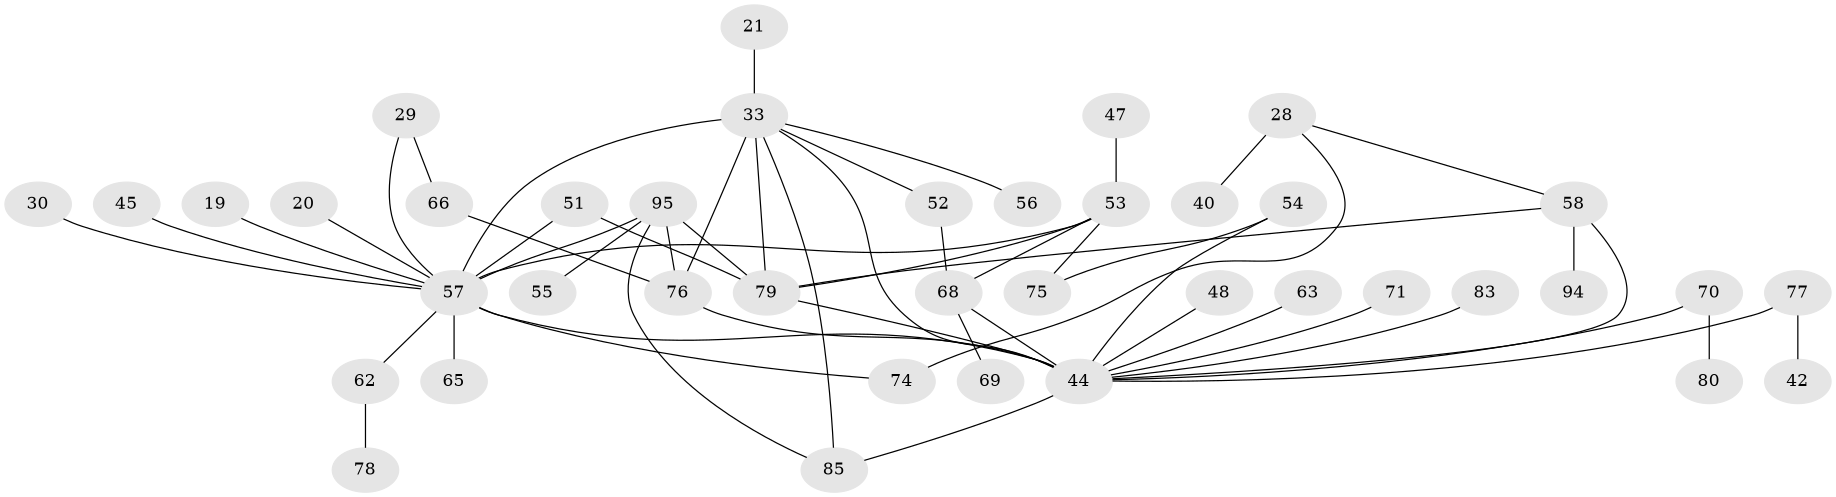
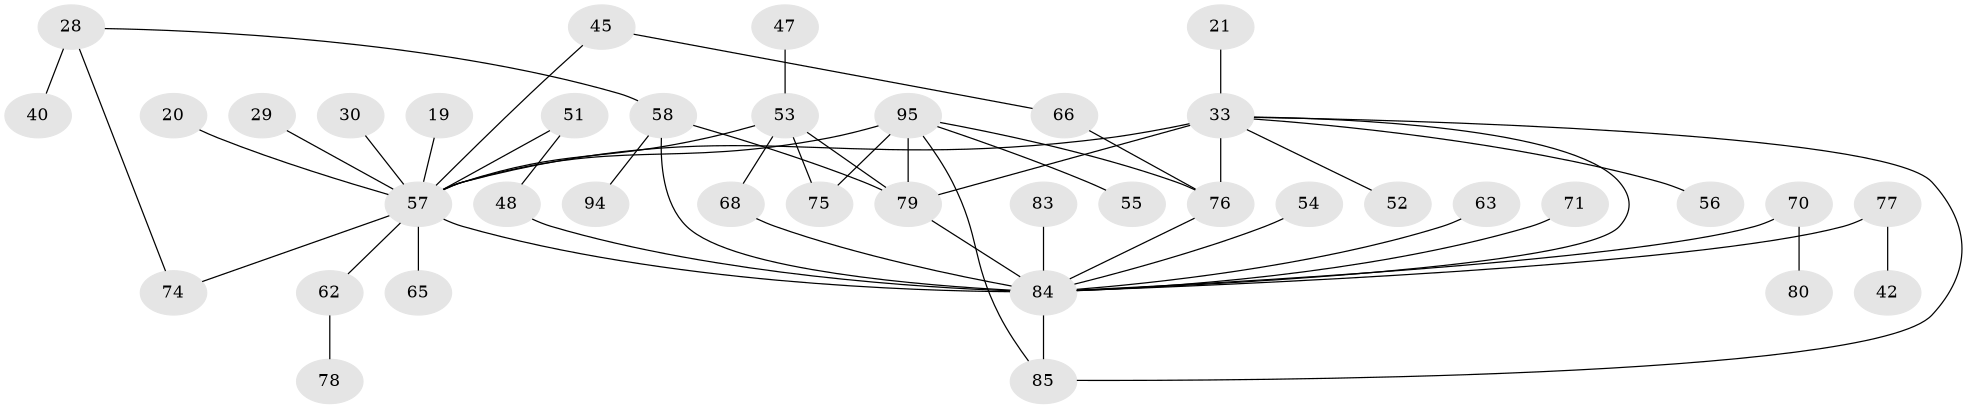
(423, 160) -> (833, 71)
(943, 241) -> none
(1156, 252) -> (864, 160)
(681, 253) -> (546, 154)
(991, 381) -> none
(1079, 381) -> (1044, 293)
